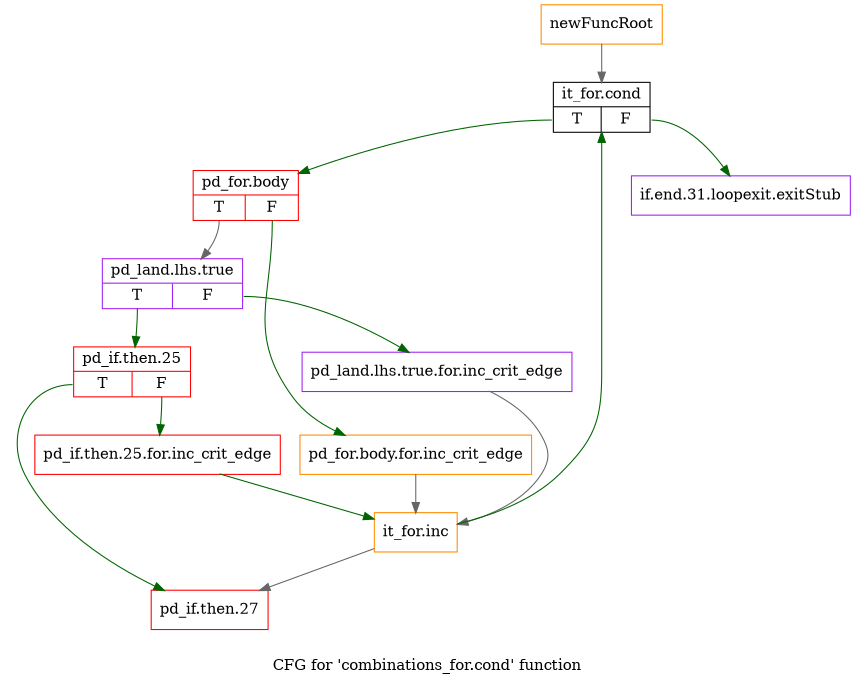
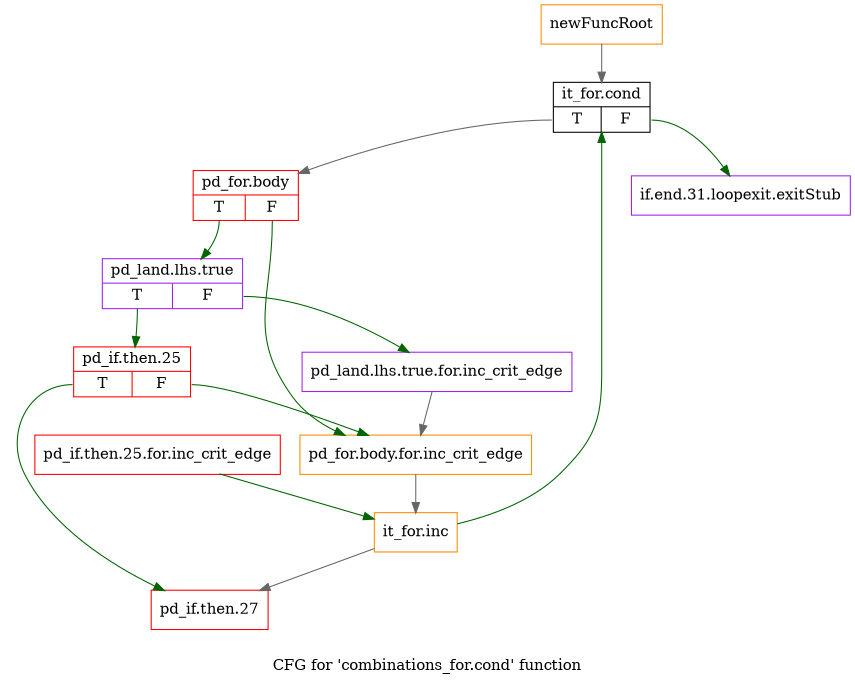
(428, 135) -> (428, 135)
(216, 236) -> (216, 236)
(161, 411) -> (276, 404)
(546, 465) -> (428, 408)
